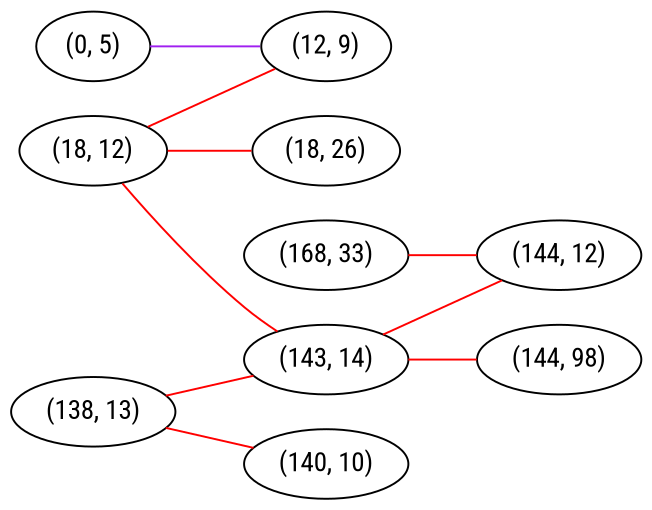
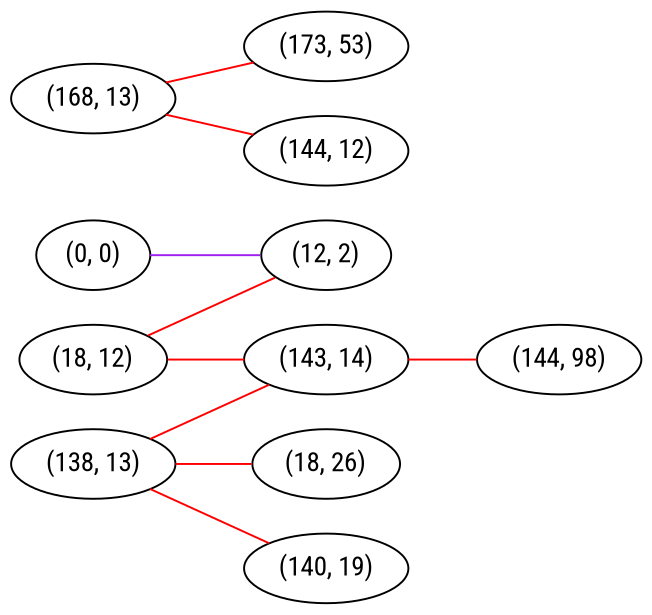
(93, 46) -> (93, 255)
none -> (326, 46)
(326, 46) -> (326, 255)
(210, 151) -> (213, 464)
(326, 255) -> (93, 99)
(443, 307) -> none
(326, 464) -> (326, 568)
